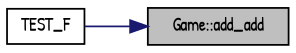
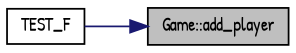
(218, 26) -> (218, 26)
